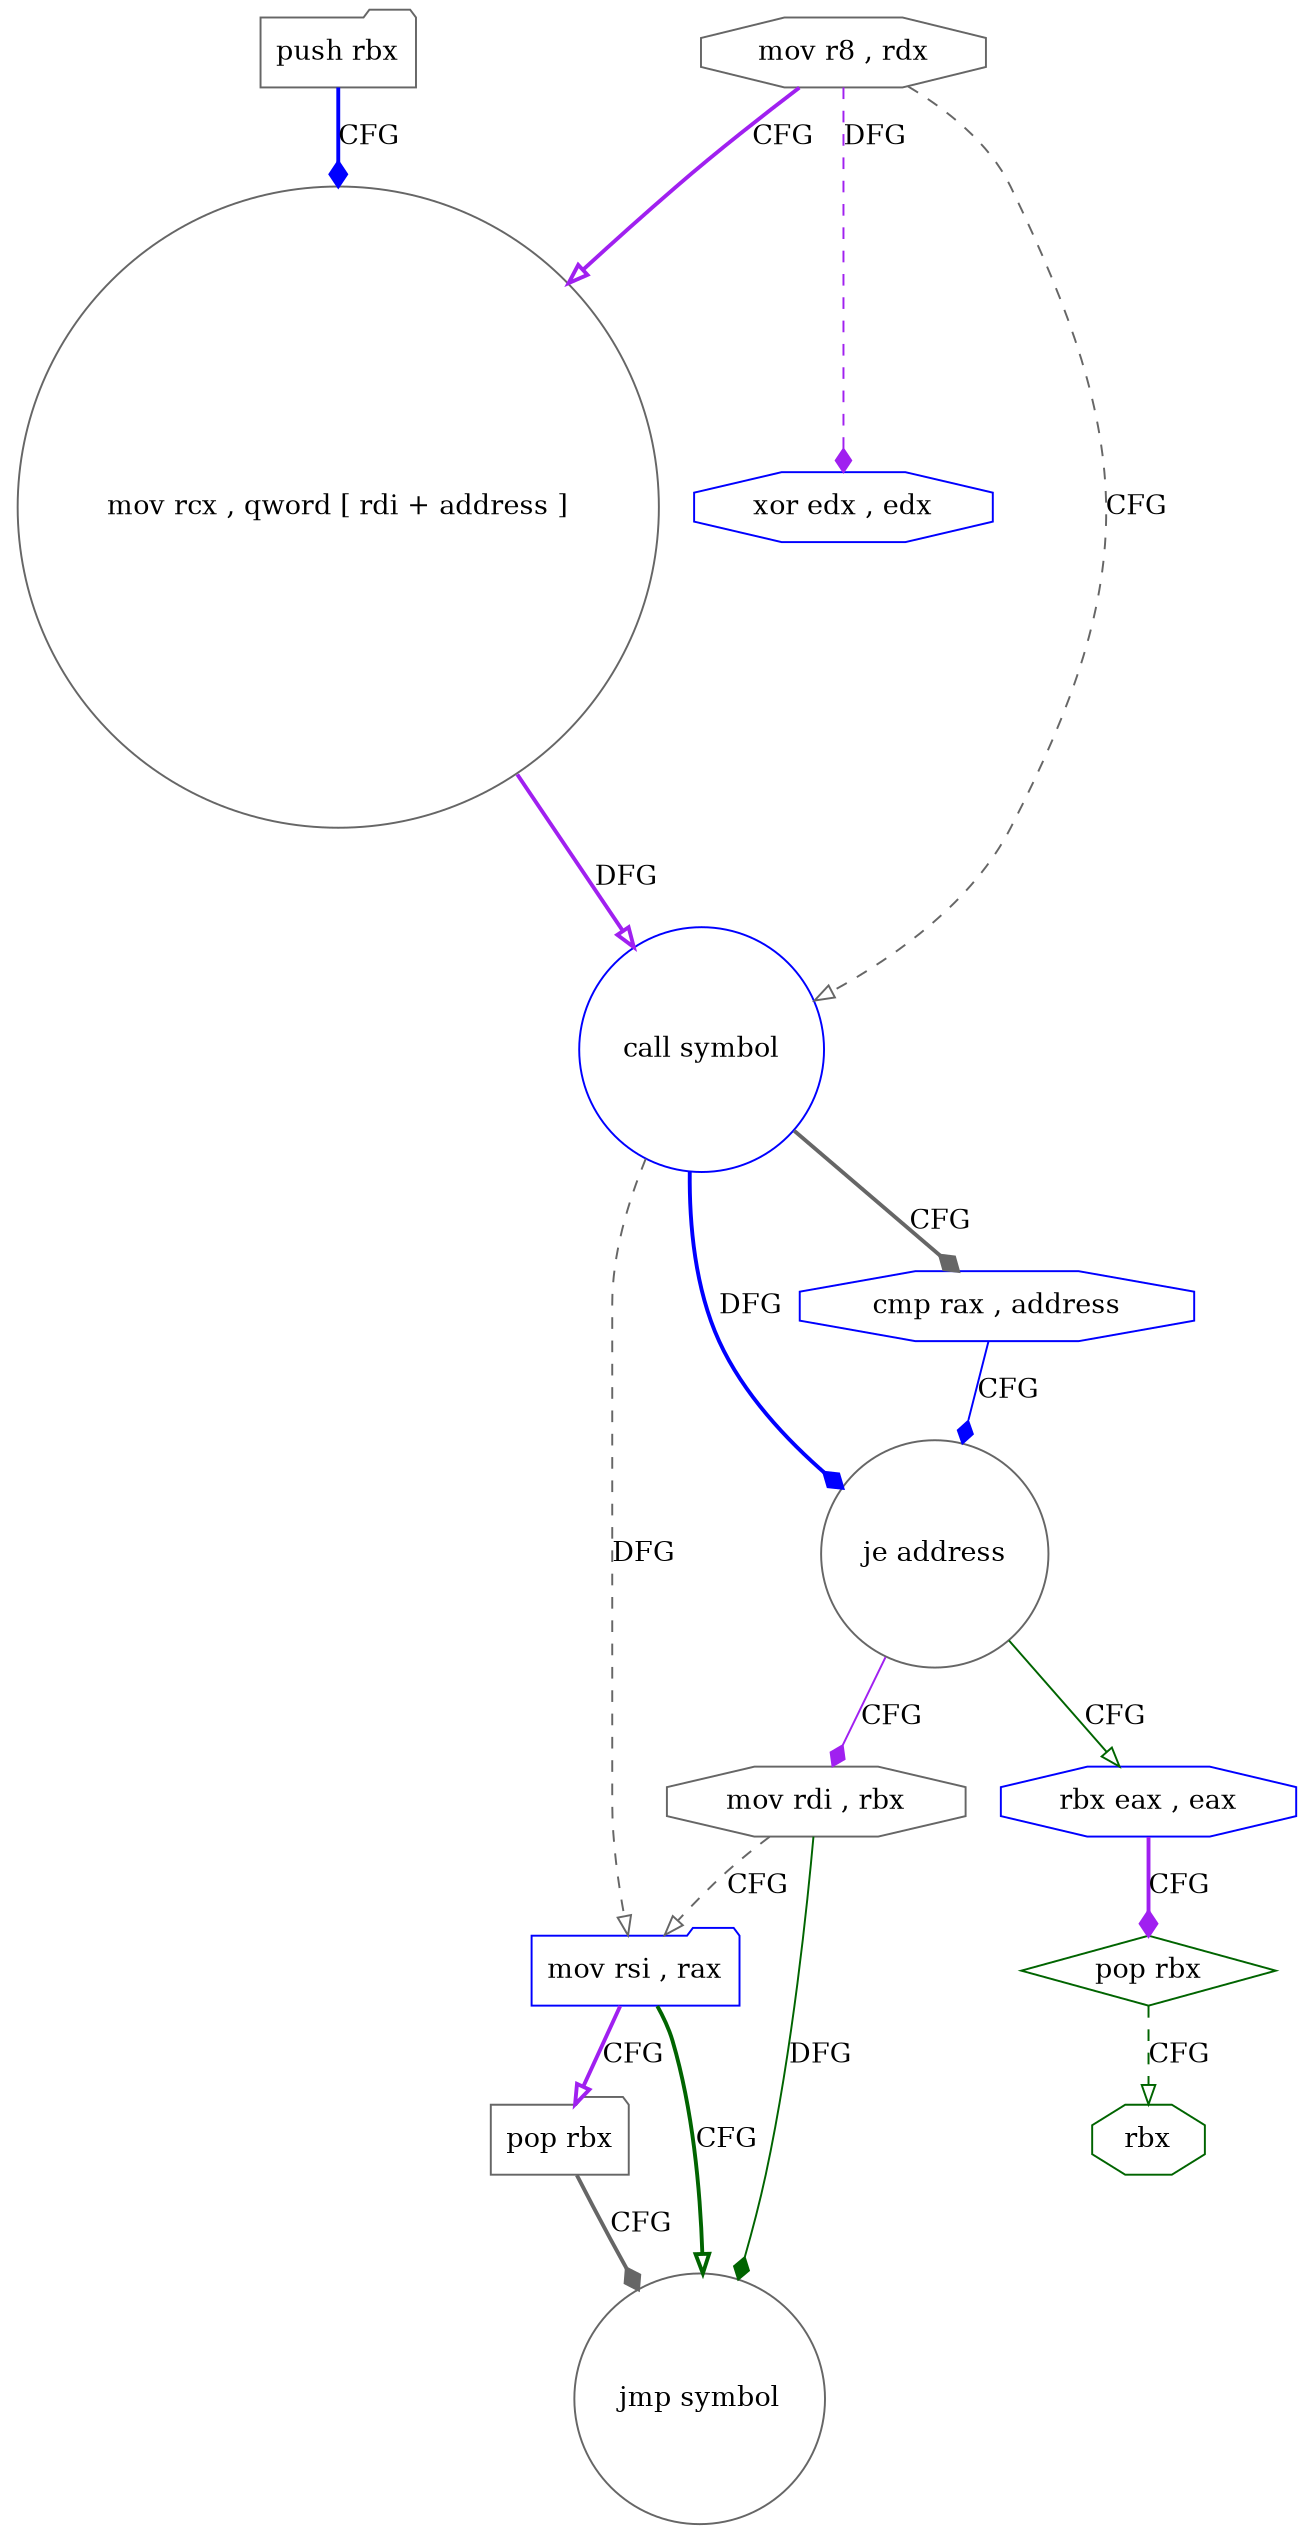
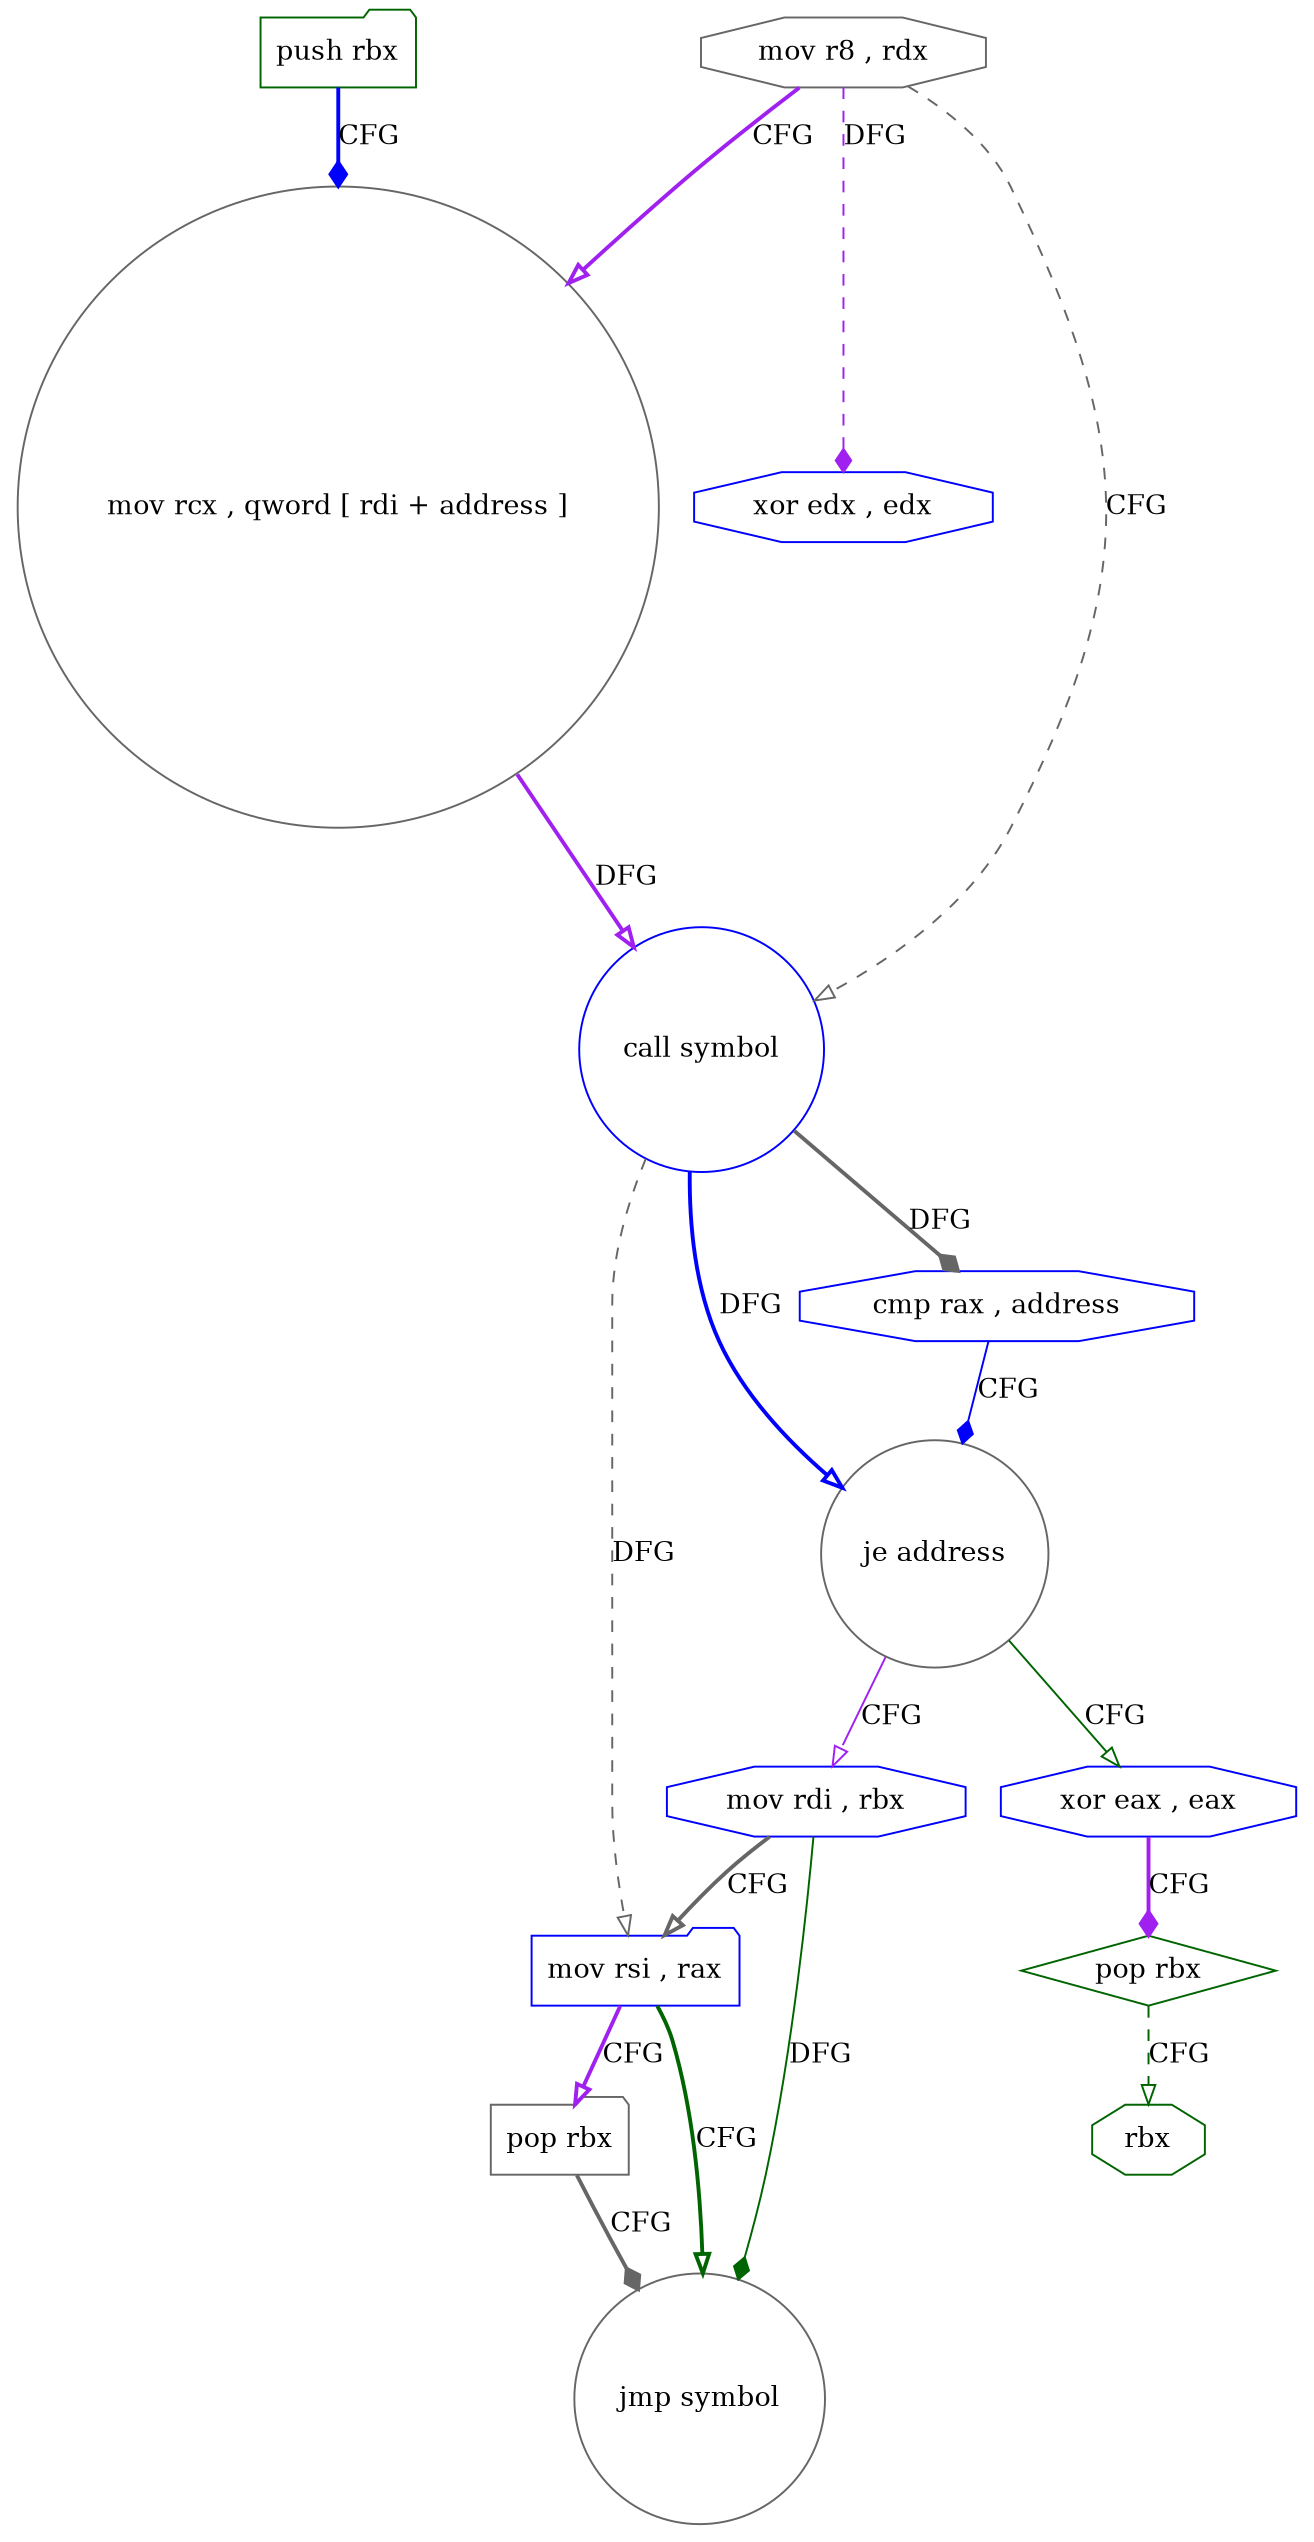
(338, 52) -> (338, 52)
(941, 1222) -> (941, 1222)
(719, 1341) -> (719, 1341)
(864, 1701) -> (864, 1701)
(816, 1802) -> (816, 1802)
(1149, 1802) -> (1149, 1802)
(722, 1876) -> (722, 1876)
